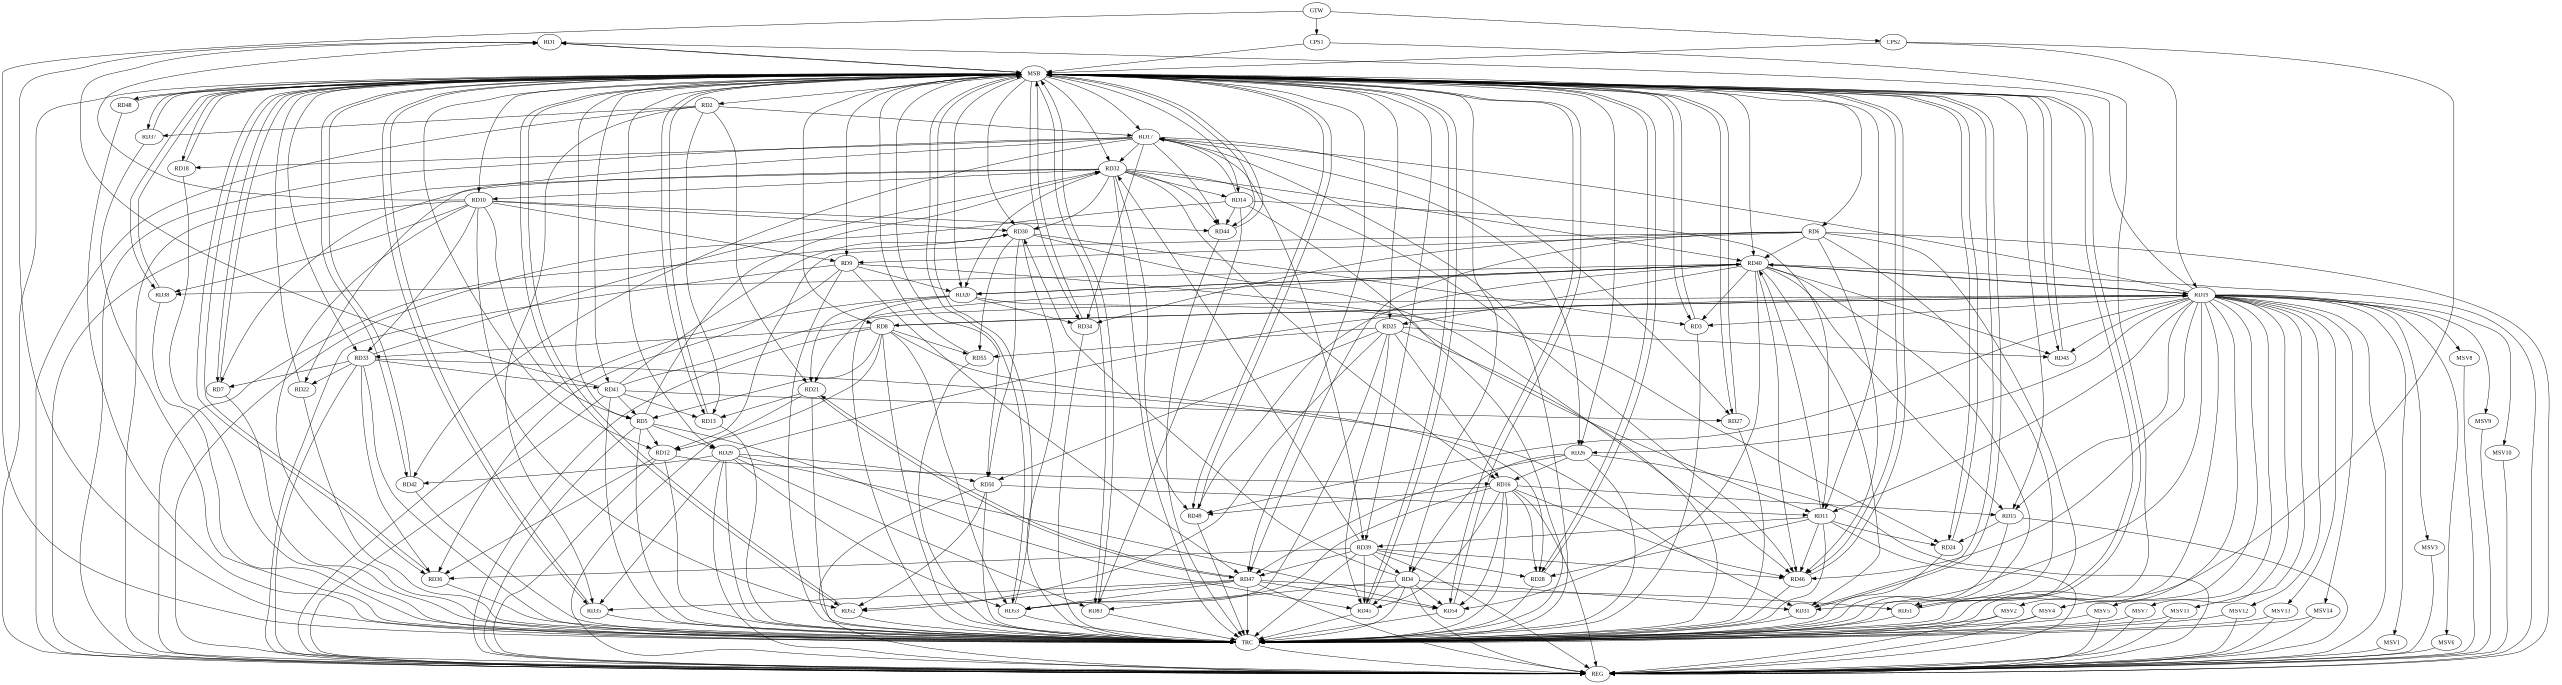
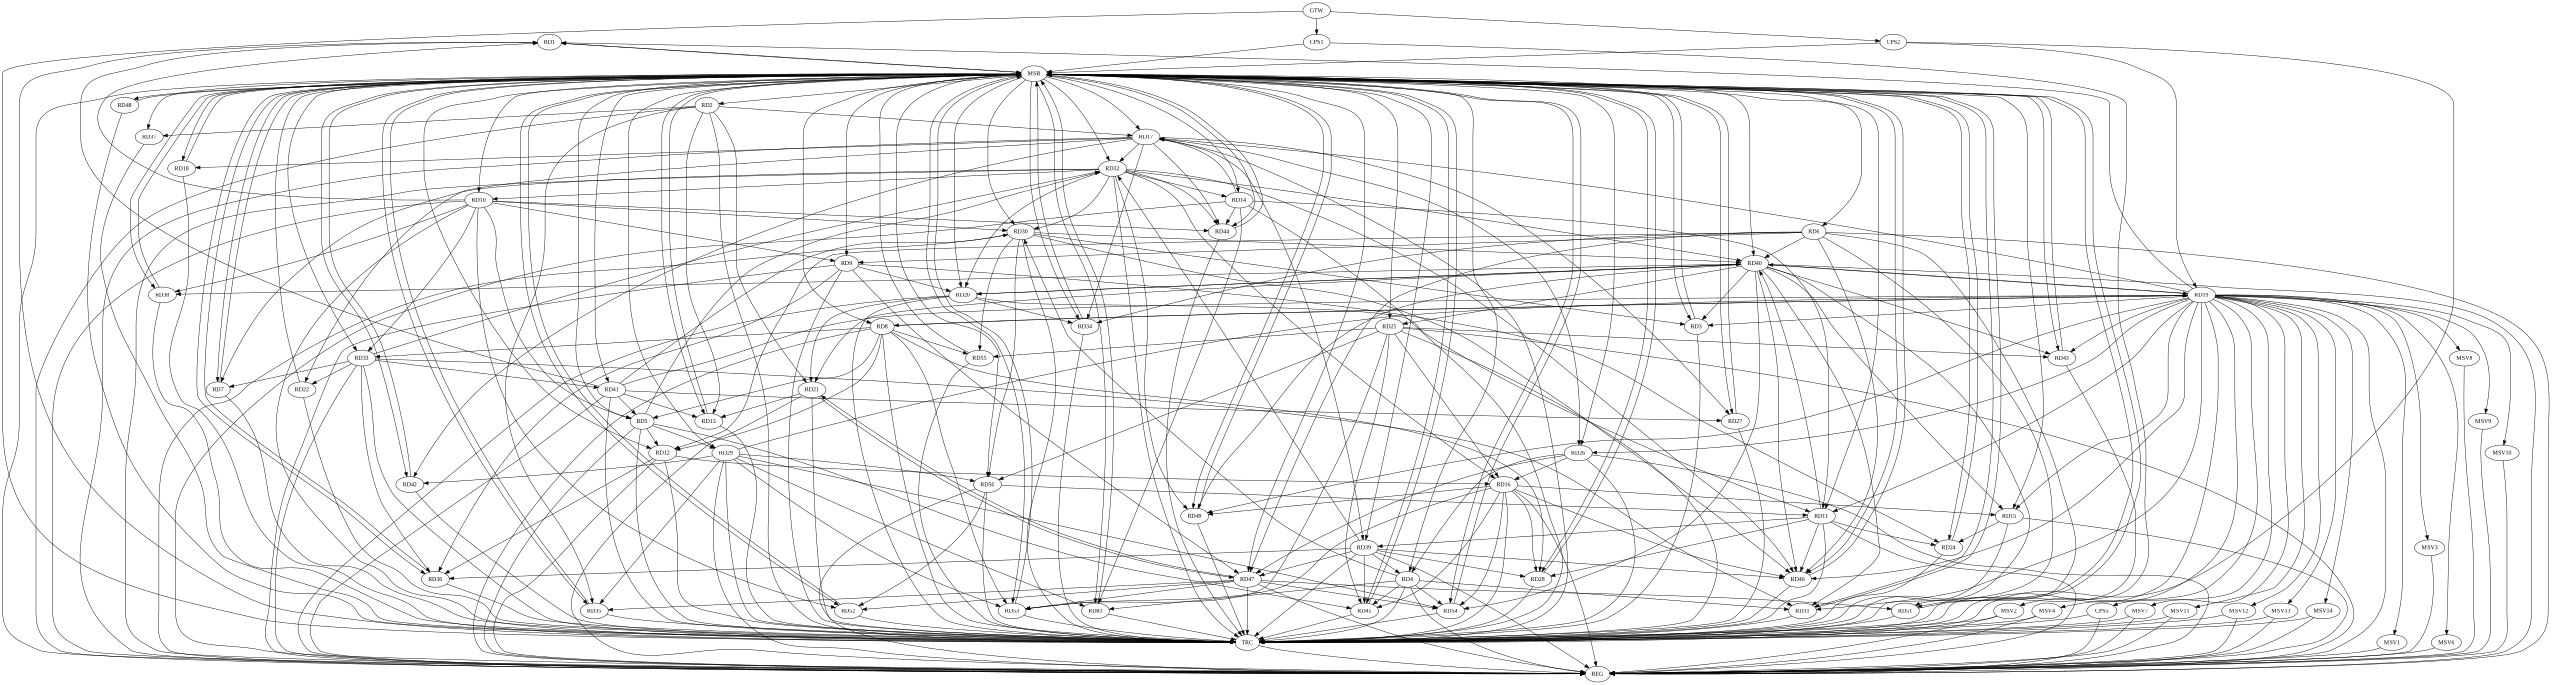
(575, 77) -> none
none -> (1403, 248)
(1194, 534) -> (2265, 522)
none -> (776, 580)
(2102, 611) -> (2102, 611)
none -> (1927, 617)
